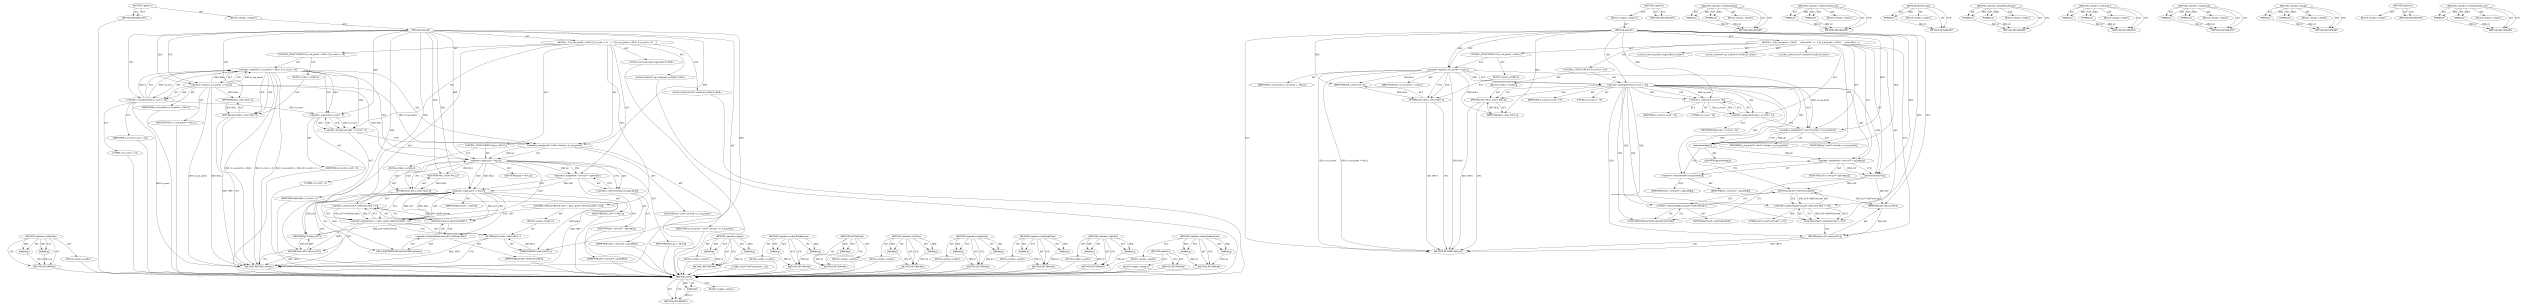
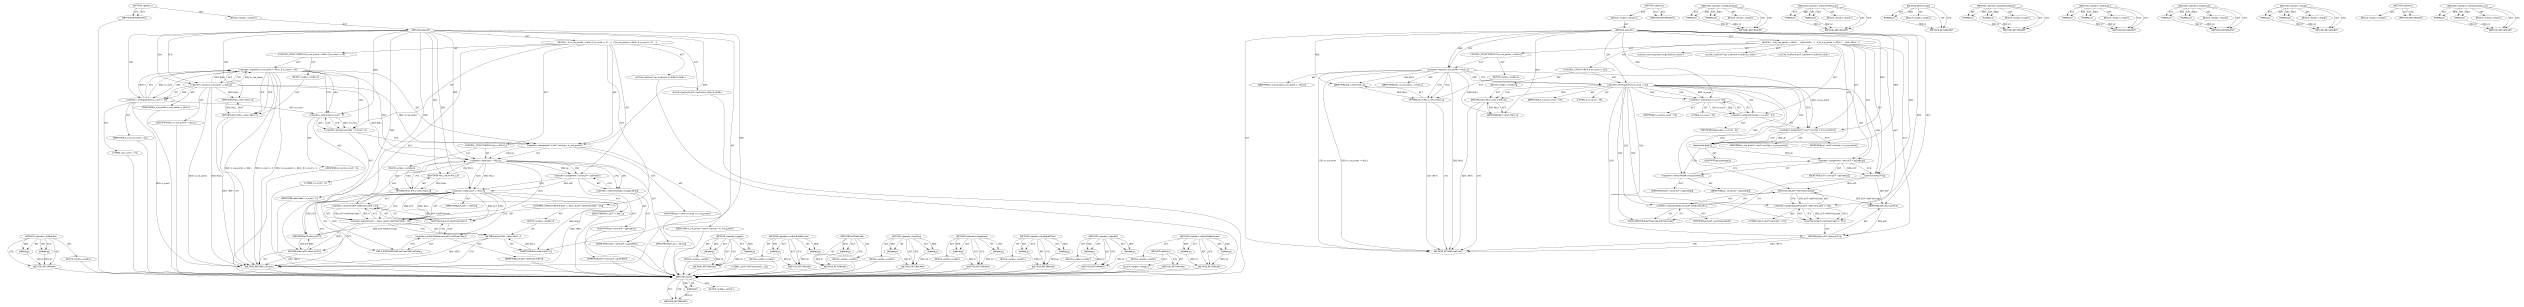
(652, 62) -> none
(518, 176) -> none
